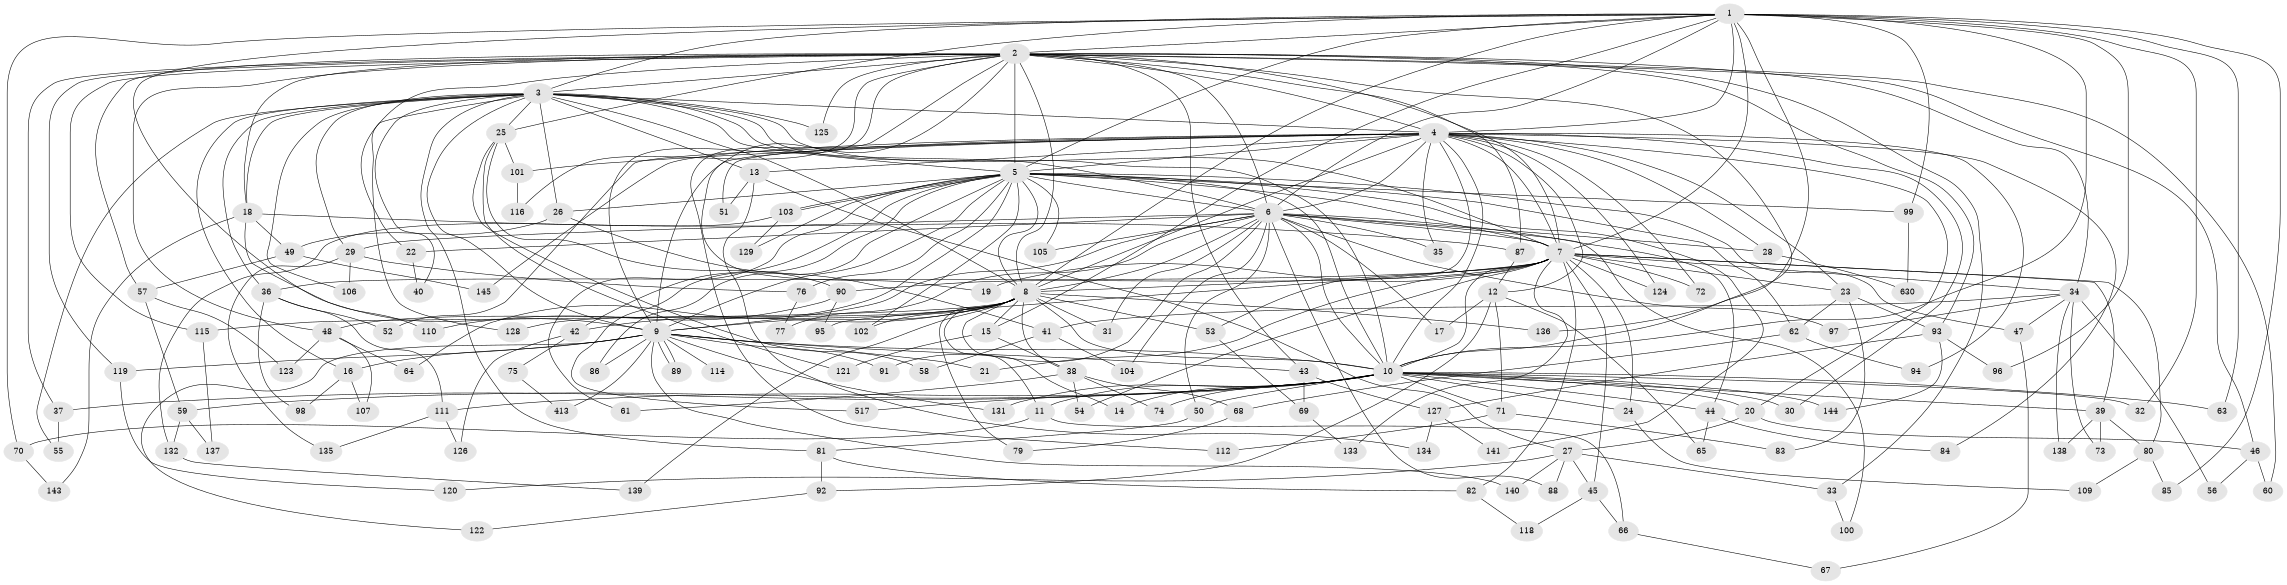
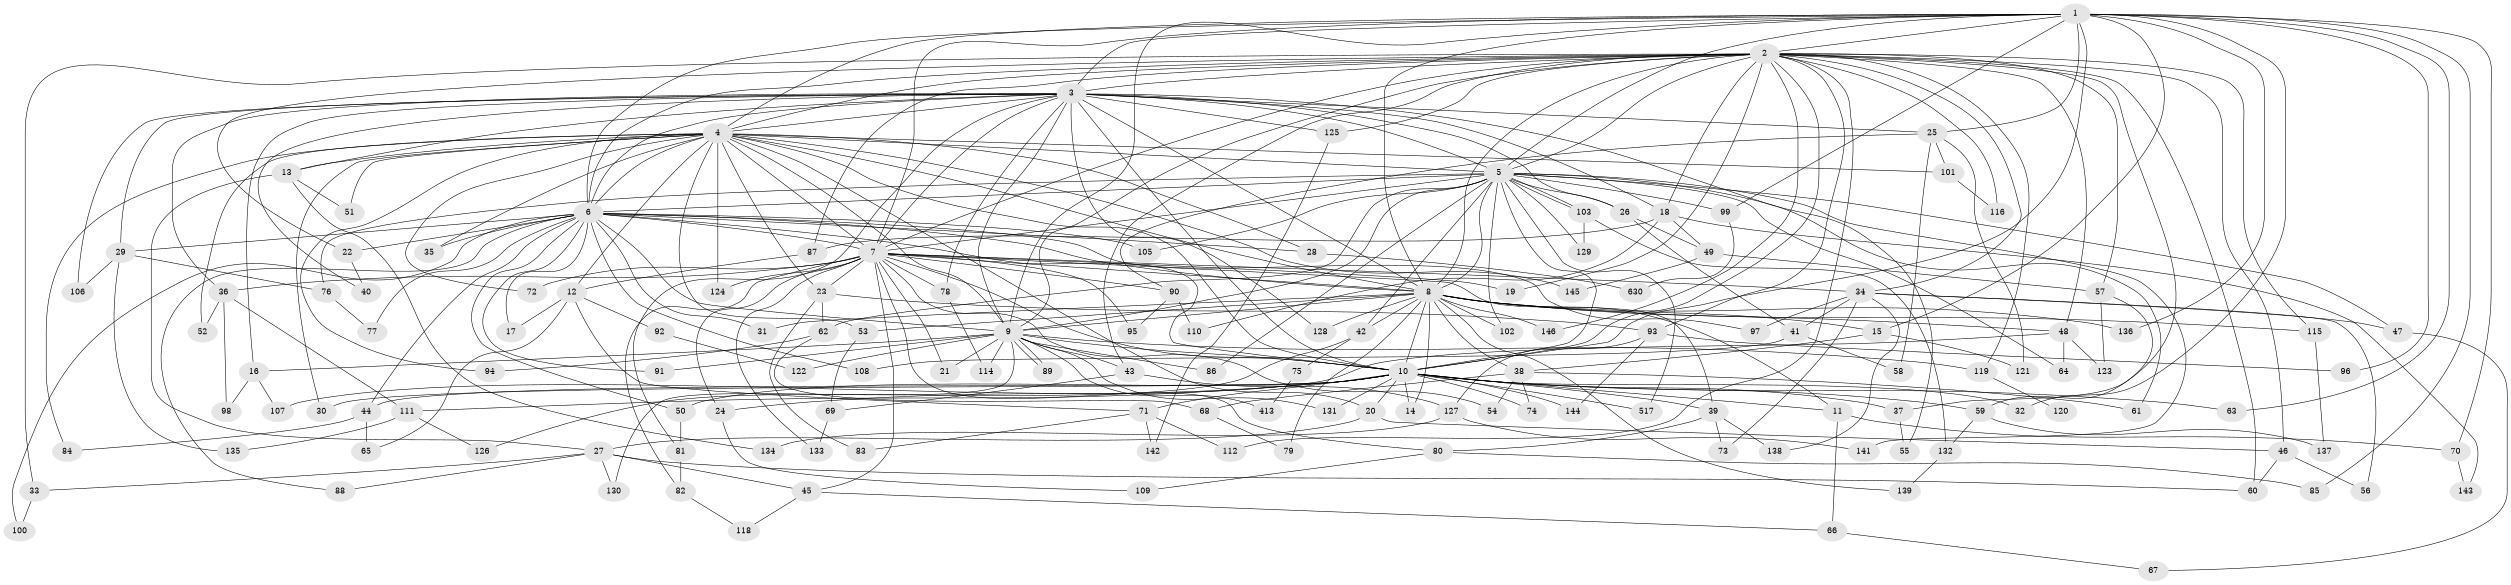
none -> (946, 292)
none -> (1549, 332)
(1127, 372) -> (862, 372)
none -> (1153, 452)
(821, 472) -> none
(928, 478) -> (1425, 478)
(1512, 491) -> (614, 491)
